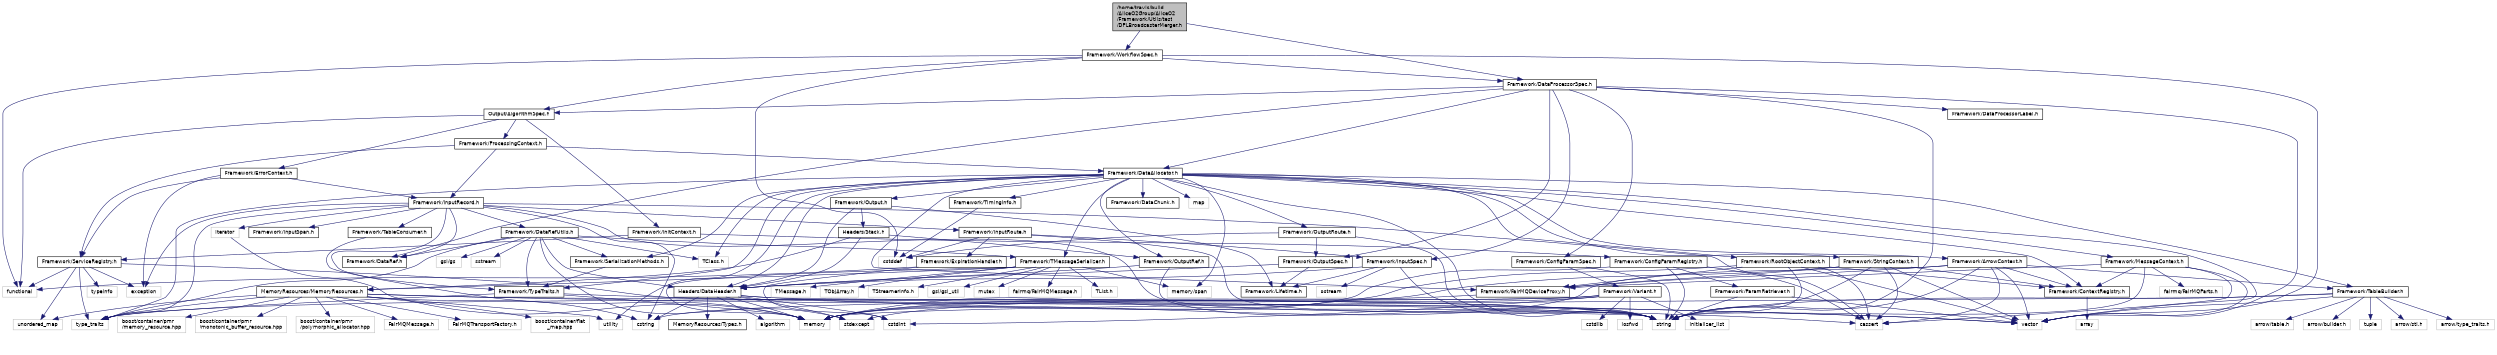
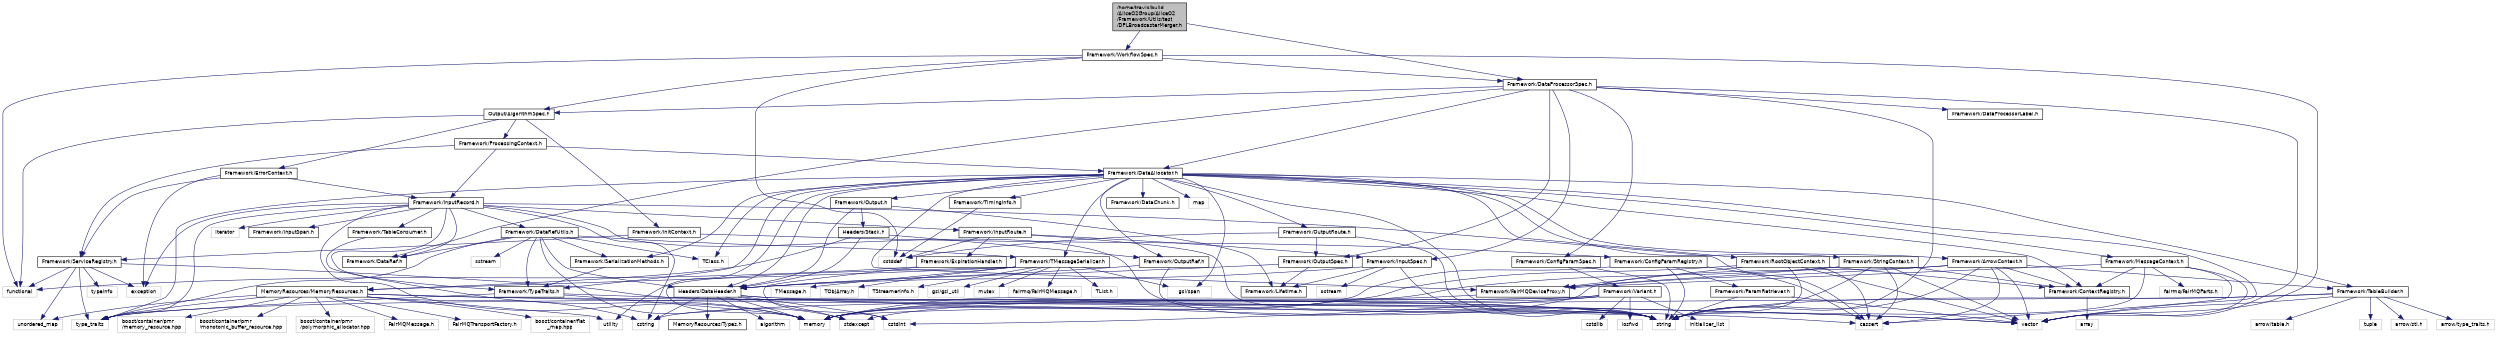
(449, 262) -> none
(1189, 292) -> (1189, 292)
(581, 311) -> (574, 309)
(2327, 325) -> none
